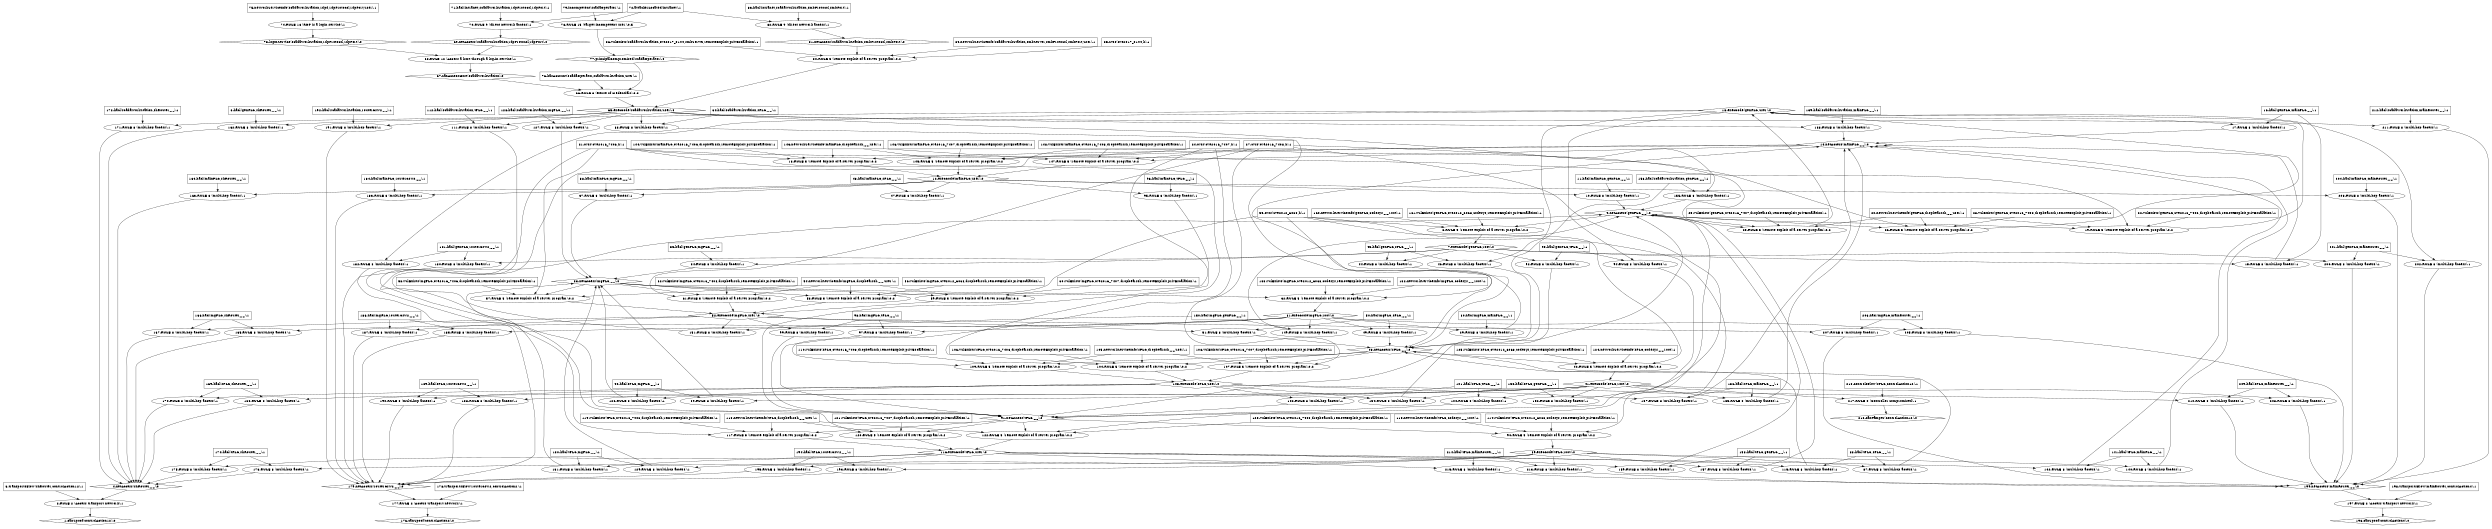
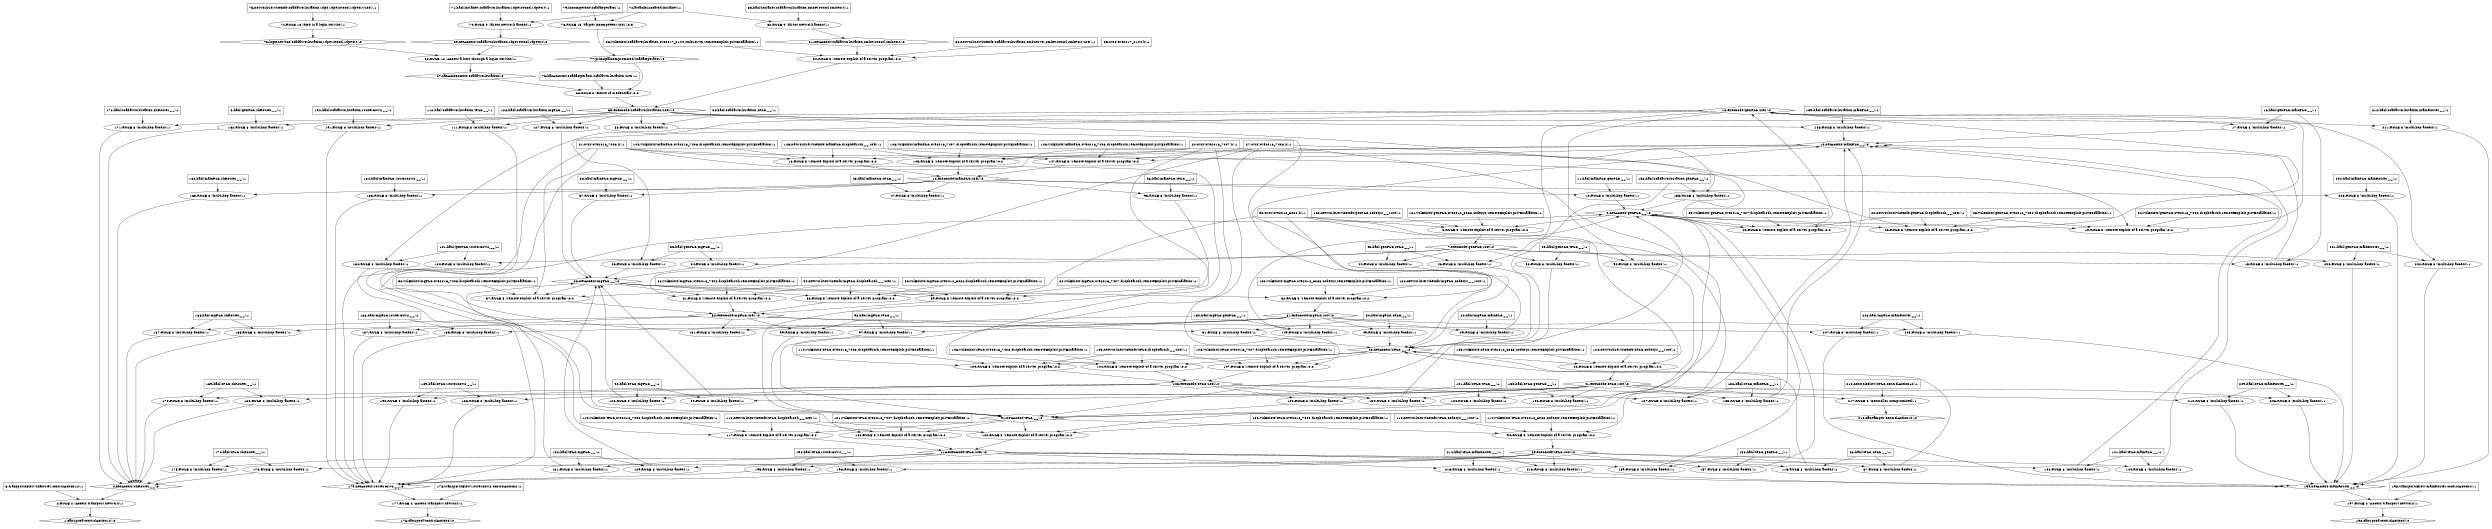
none -> (639, 264)
